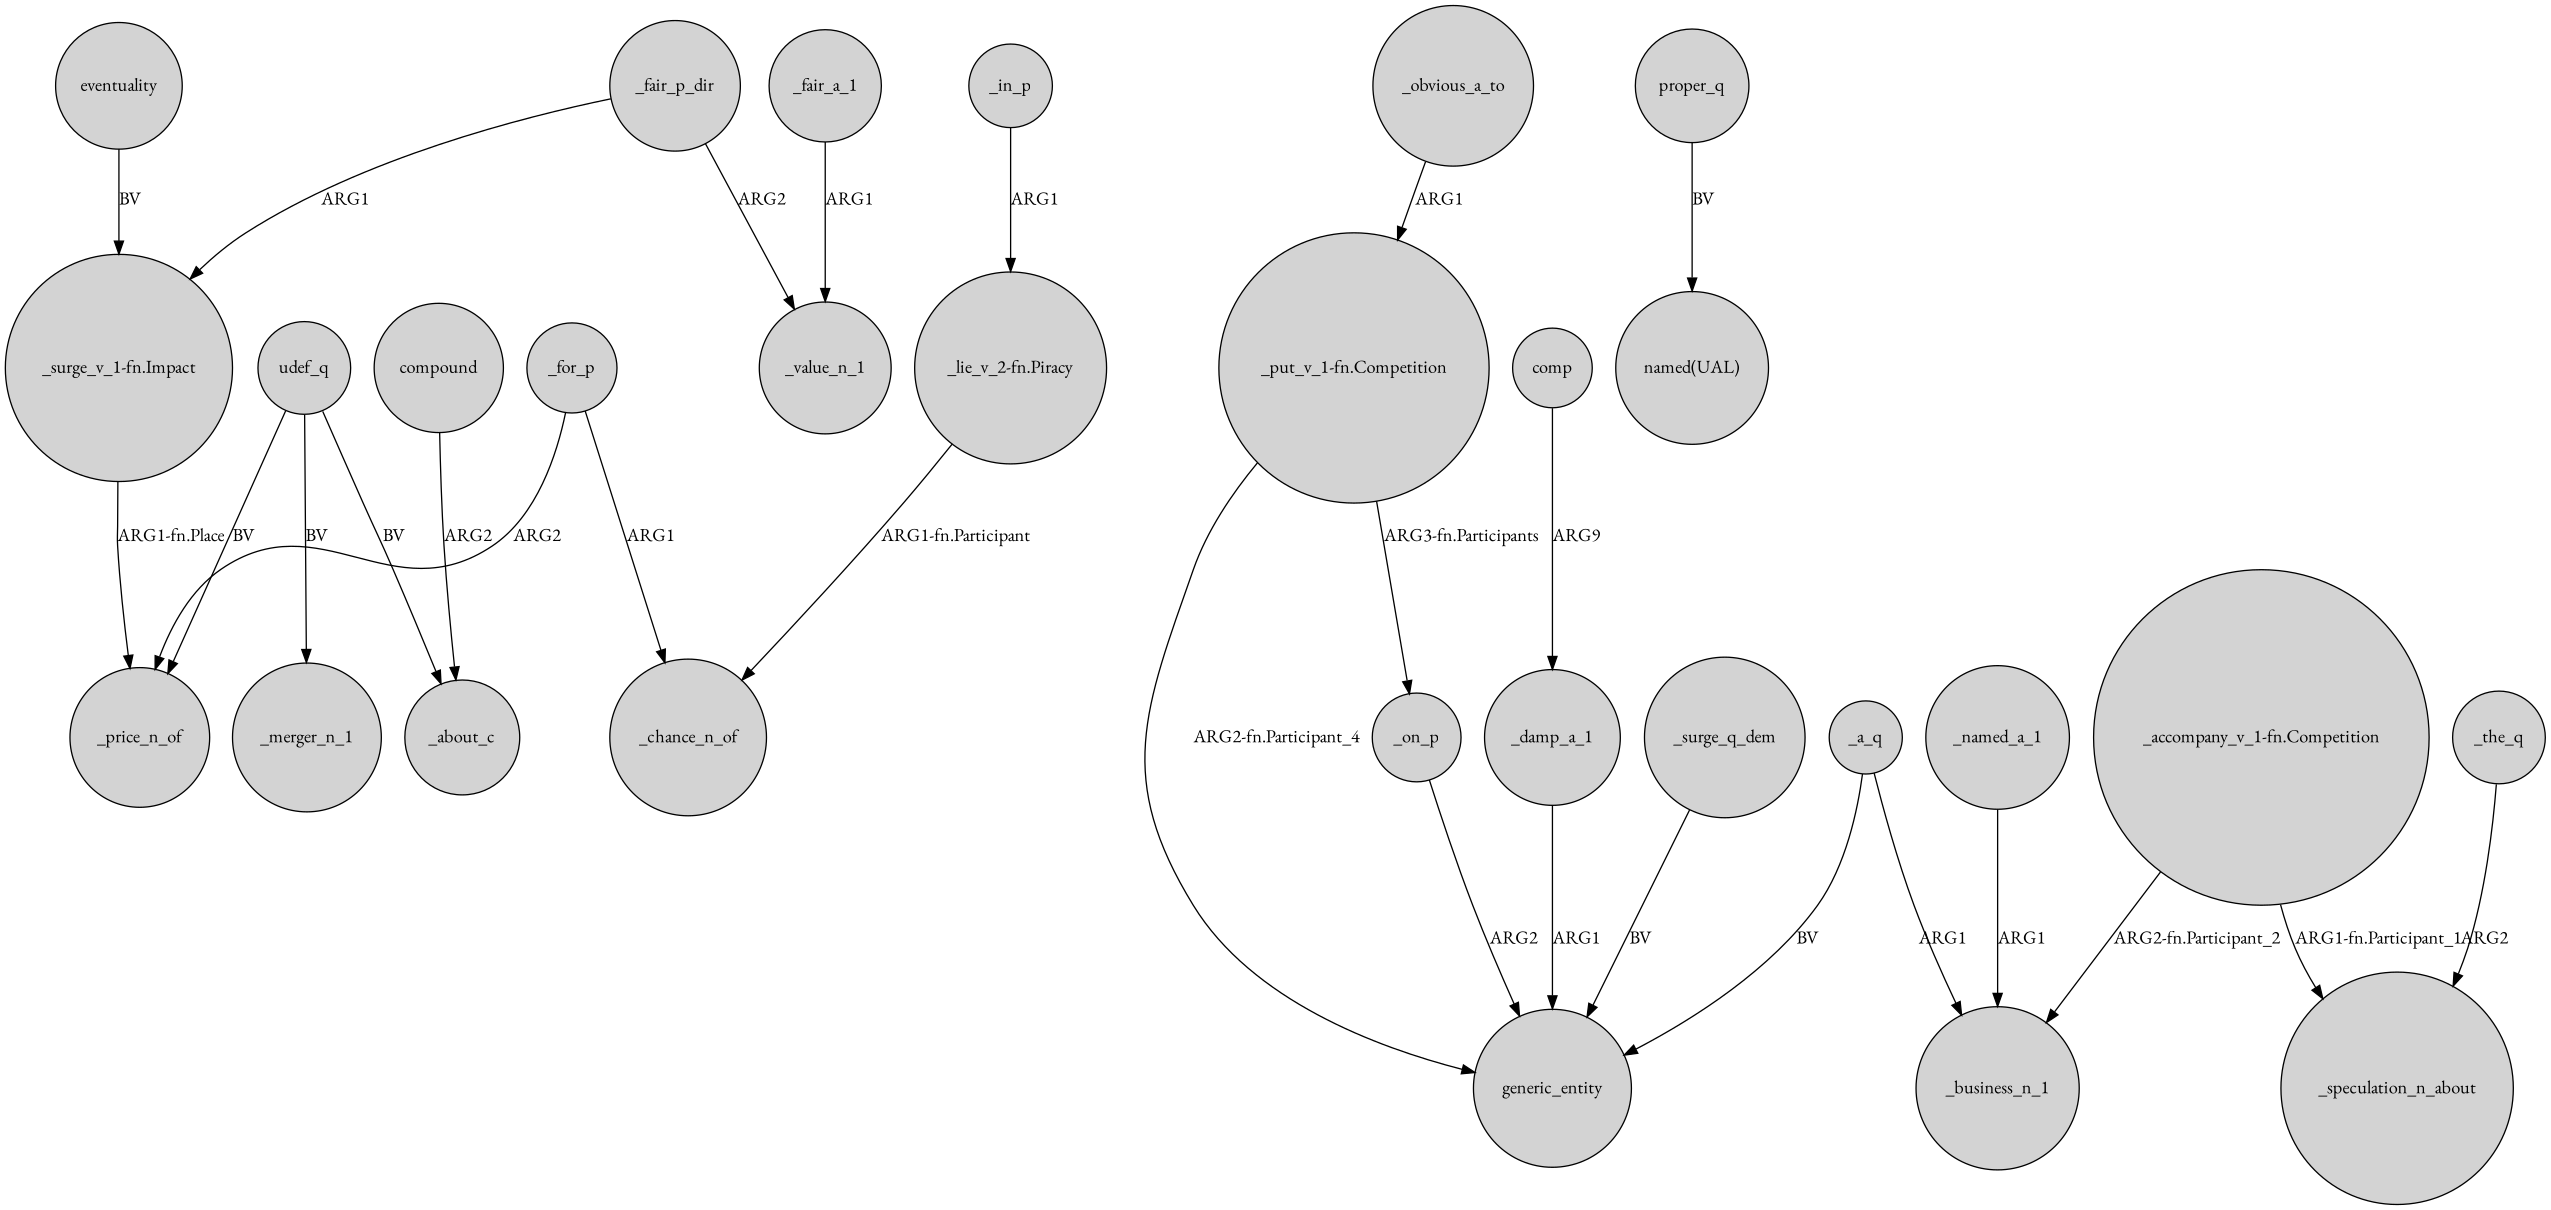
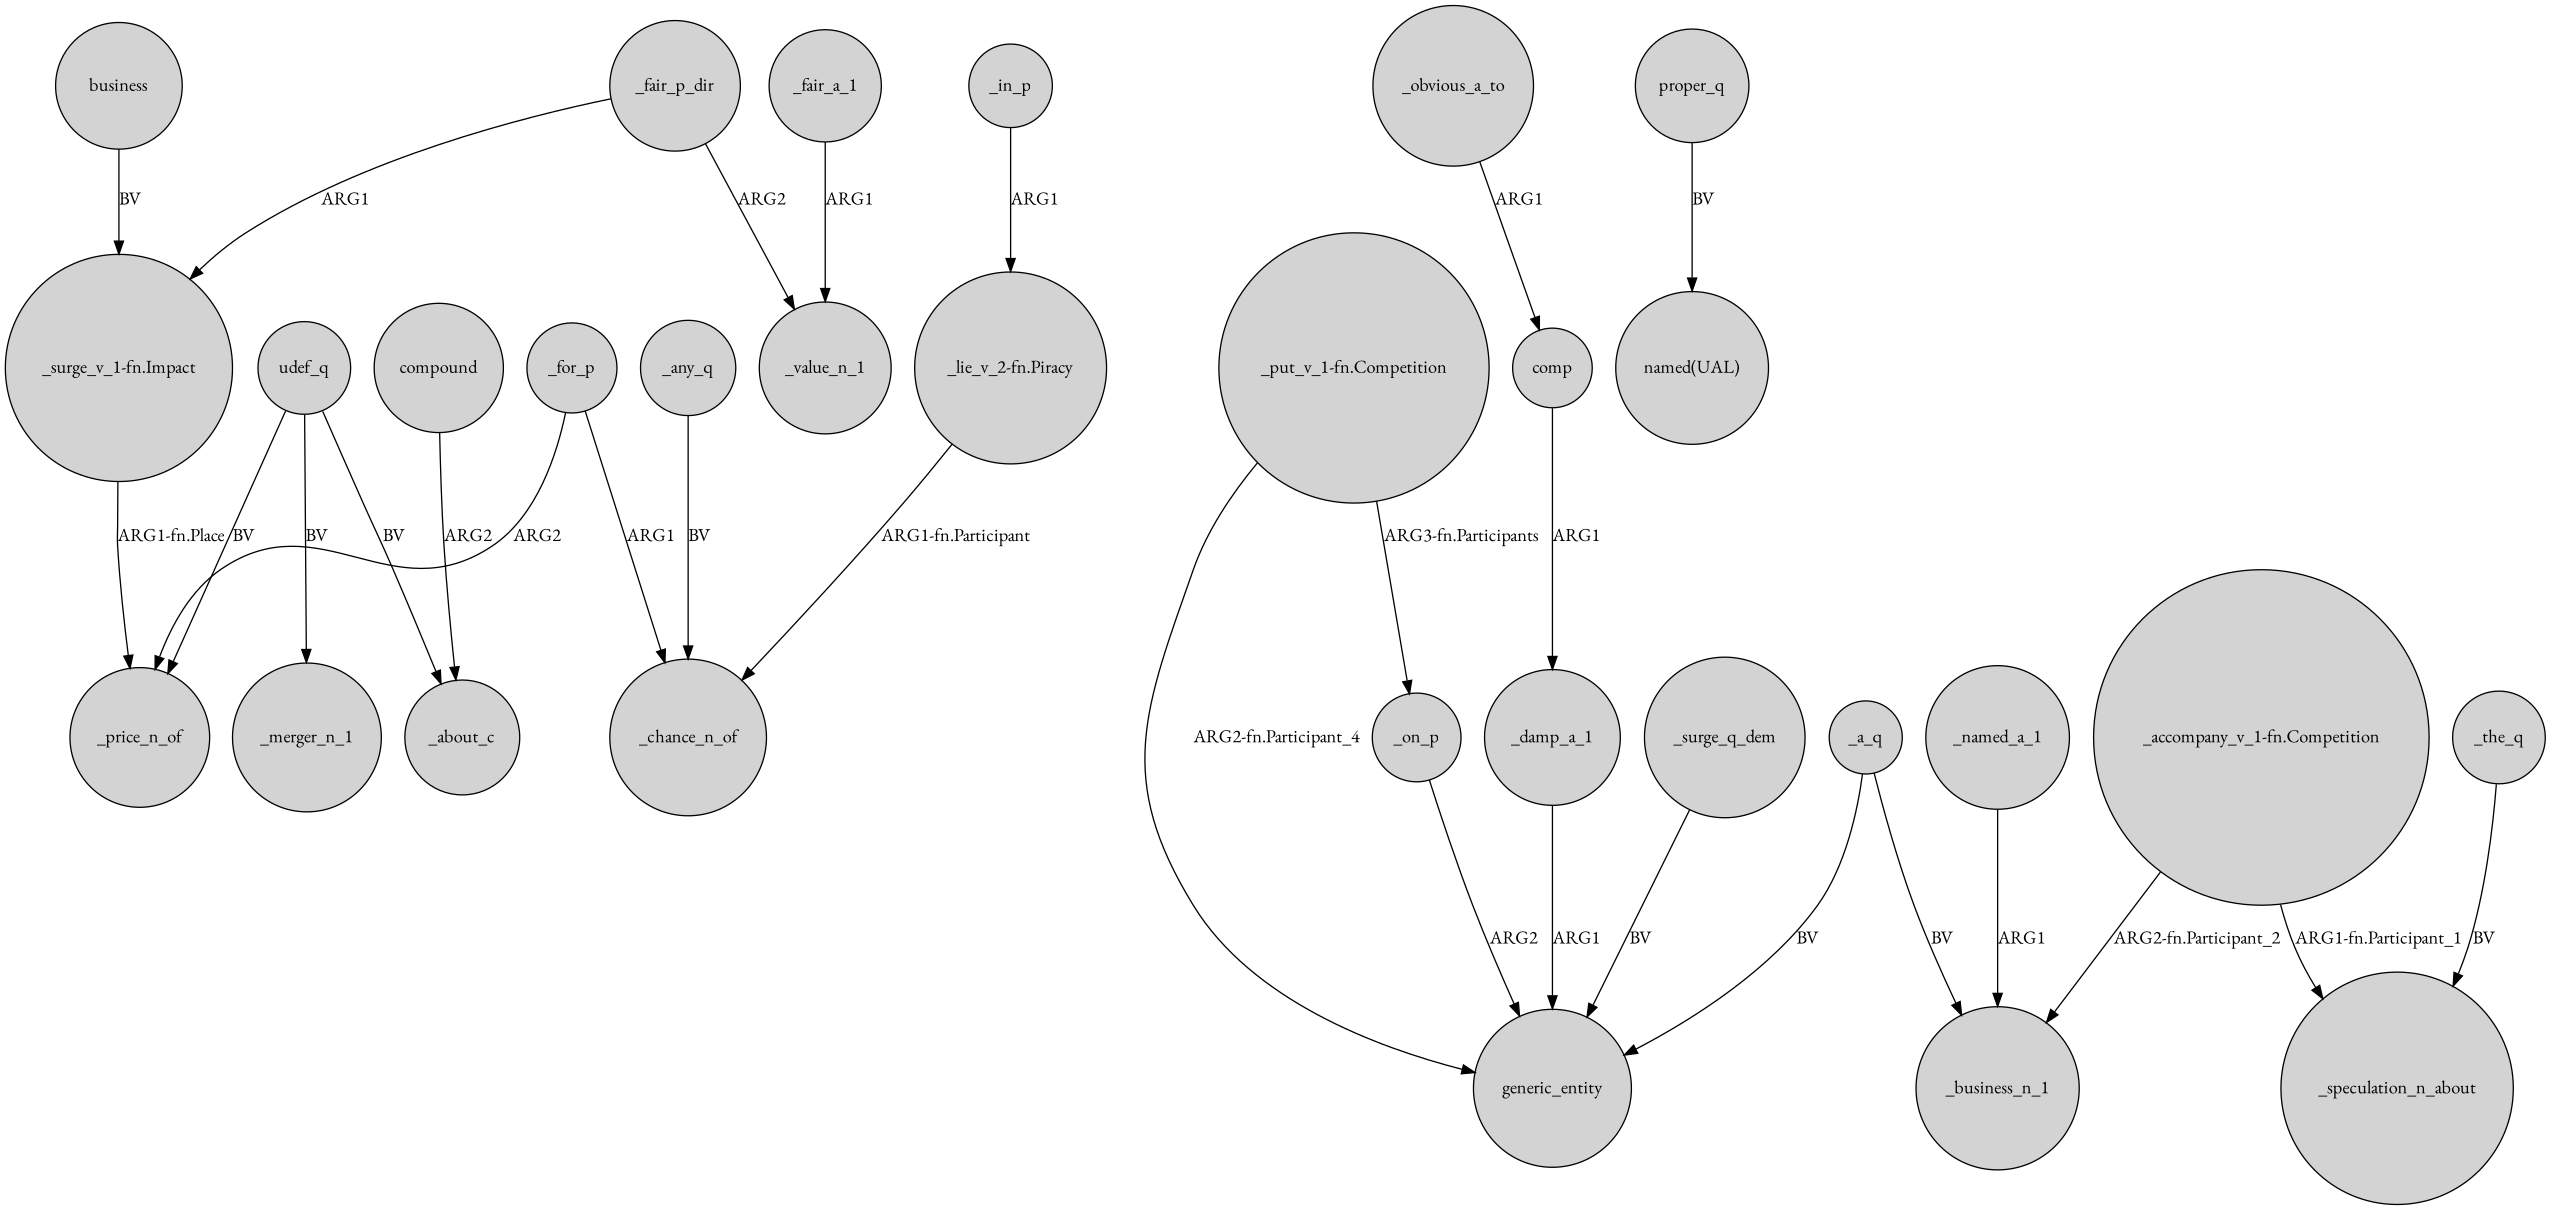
(119, 86) -> (119, 86)
(1414, 195) -> (1507, 240)
none -> (688, 368)
(1577, 536) -> (1577, 536)
(1943, 939) -> (1943, 939)
(2485, 939) -> (2485, 939)
